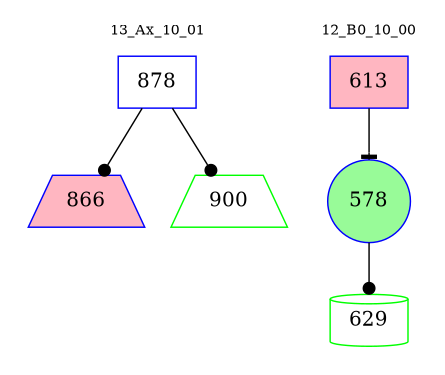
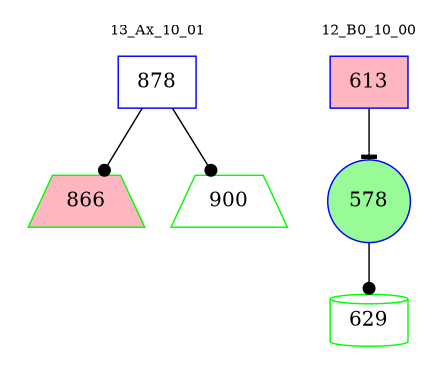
(86, 201) -> (86, 201)
